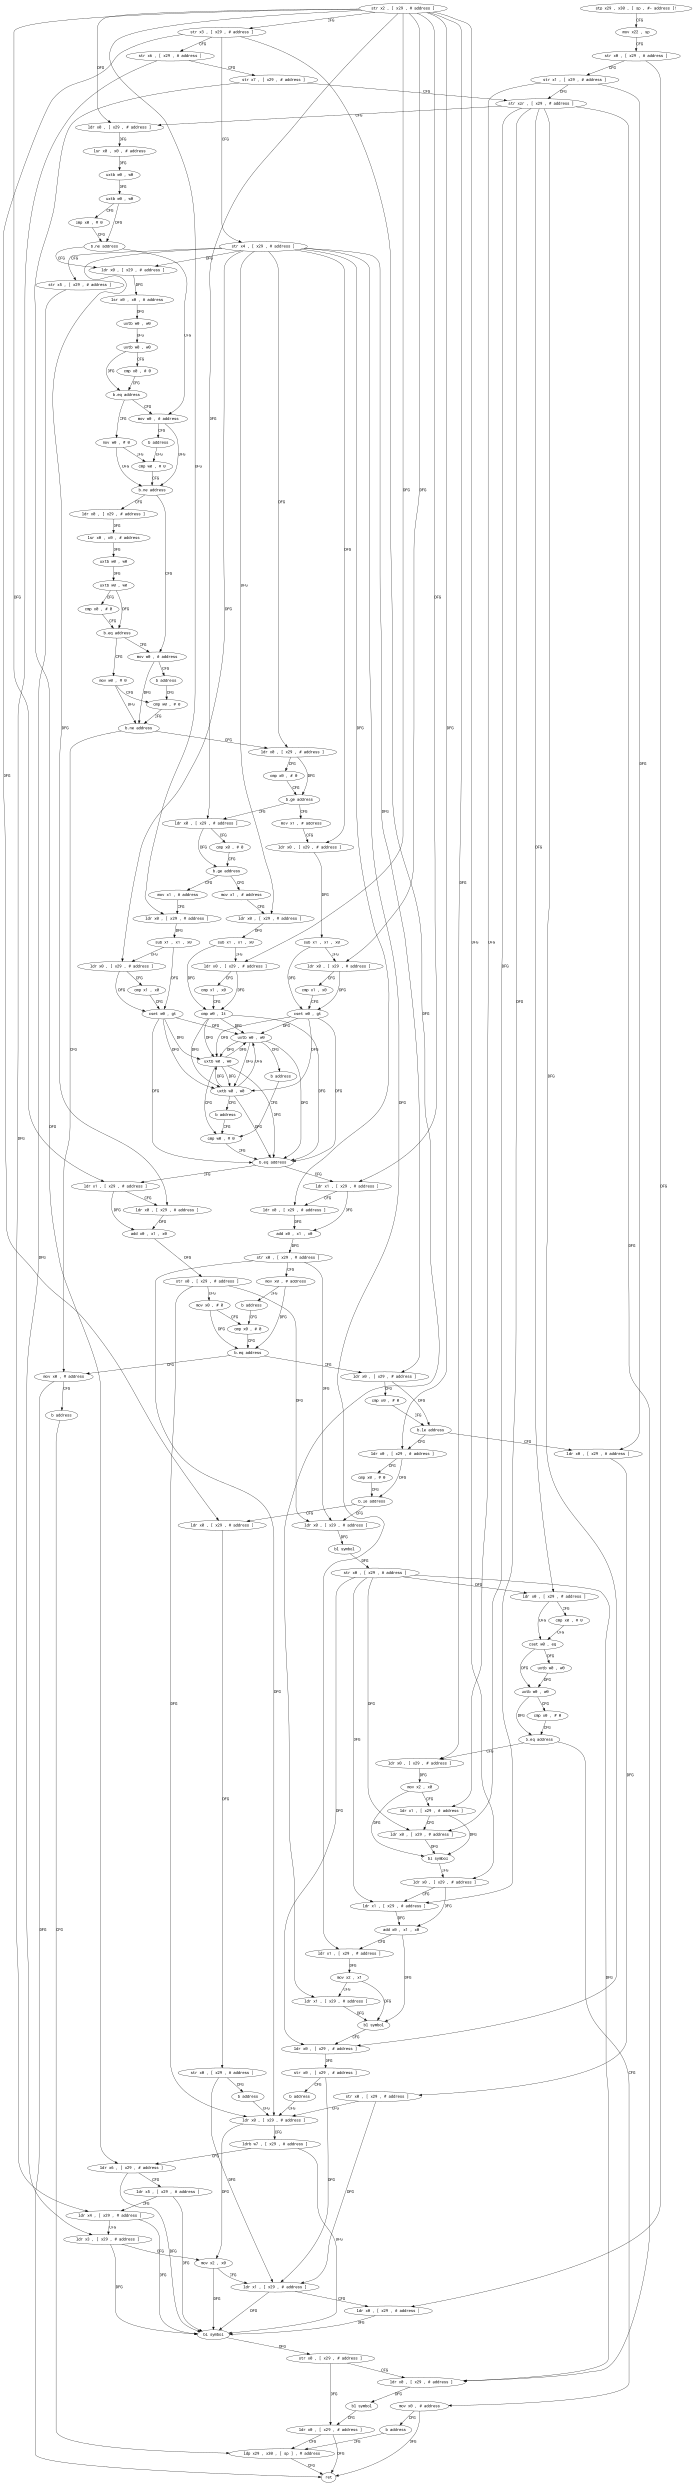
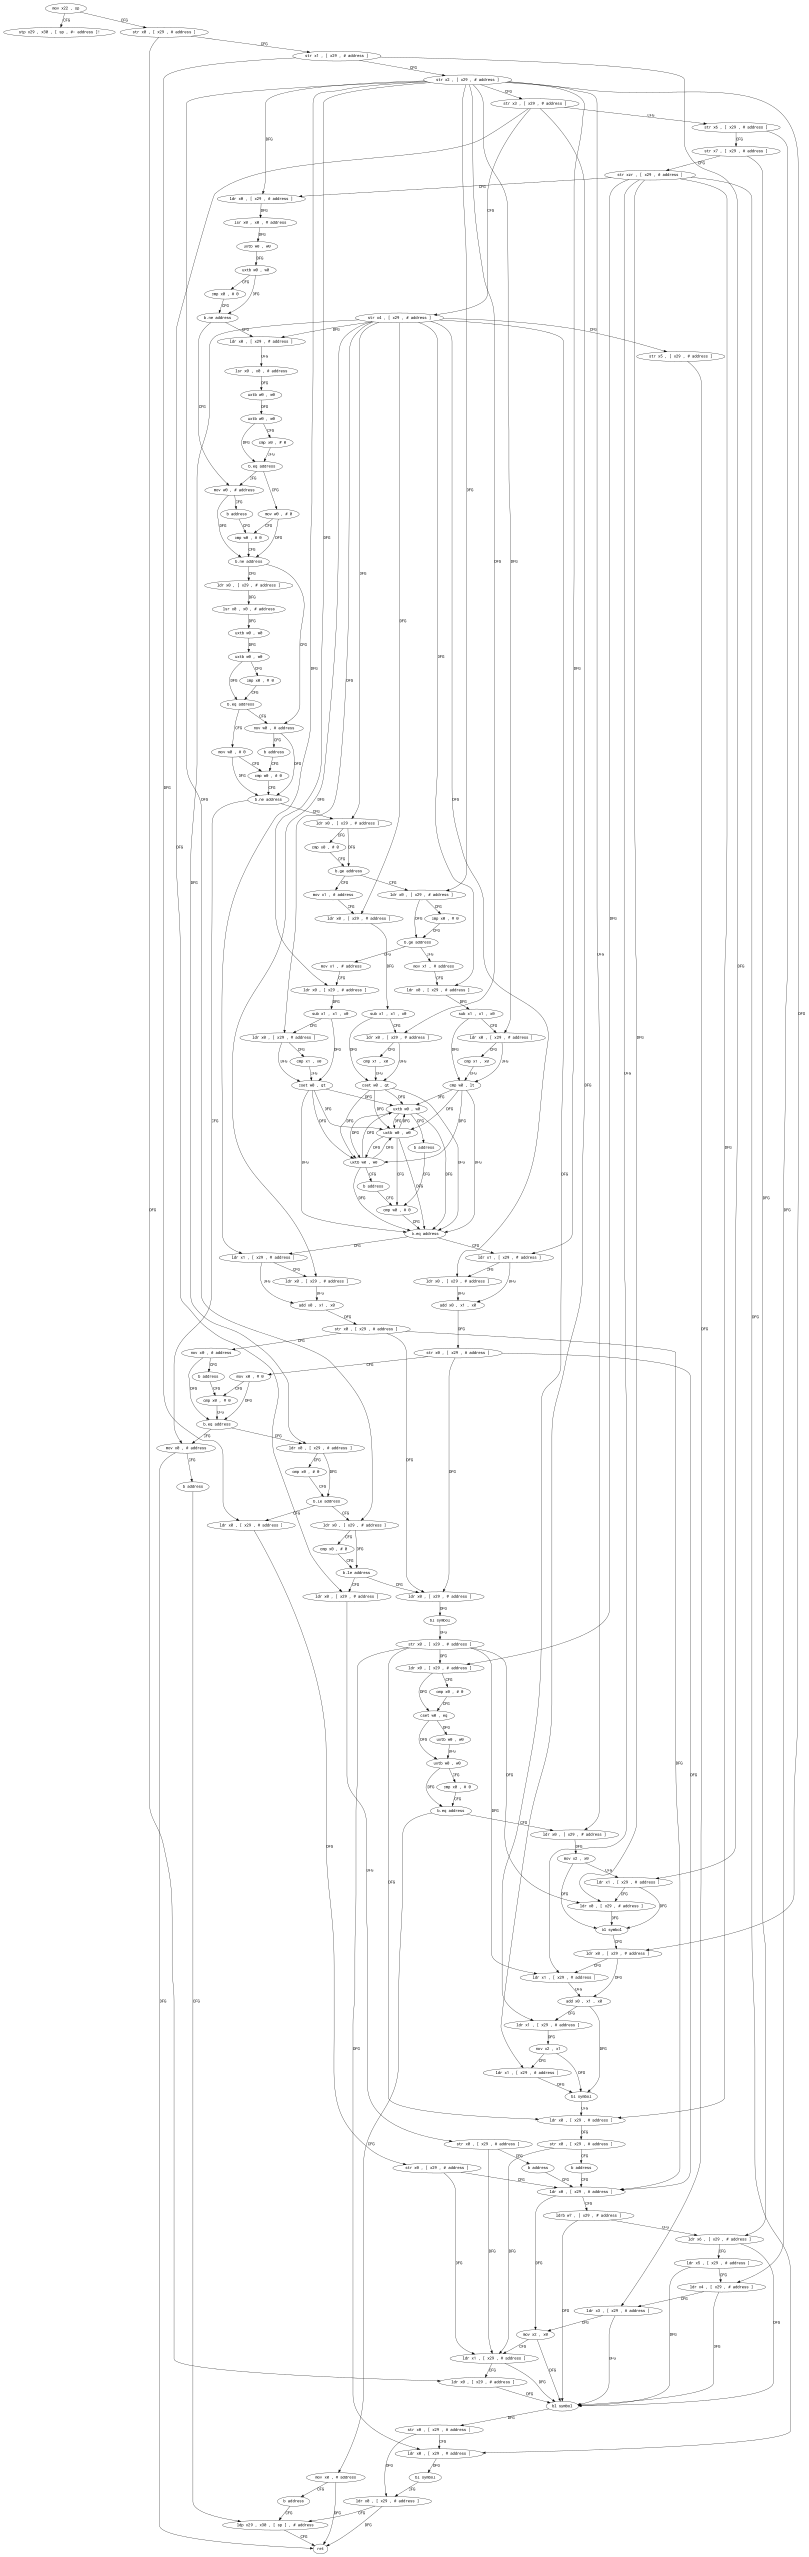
(636, 19) -> (63, 19)
(559, 91) -> (401, 68)
